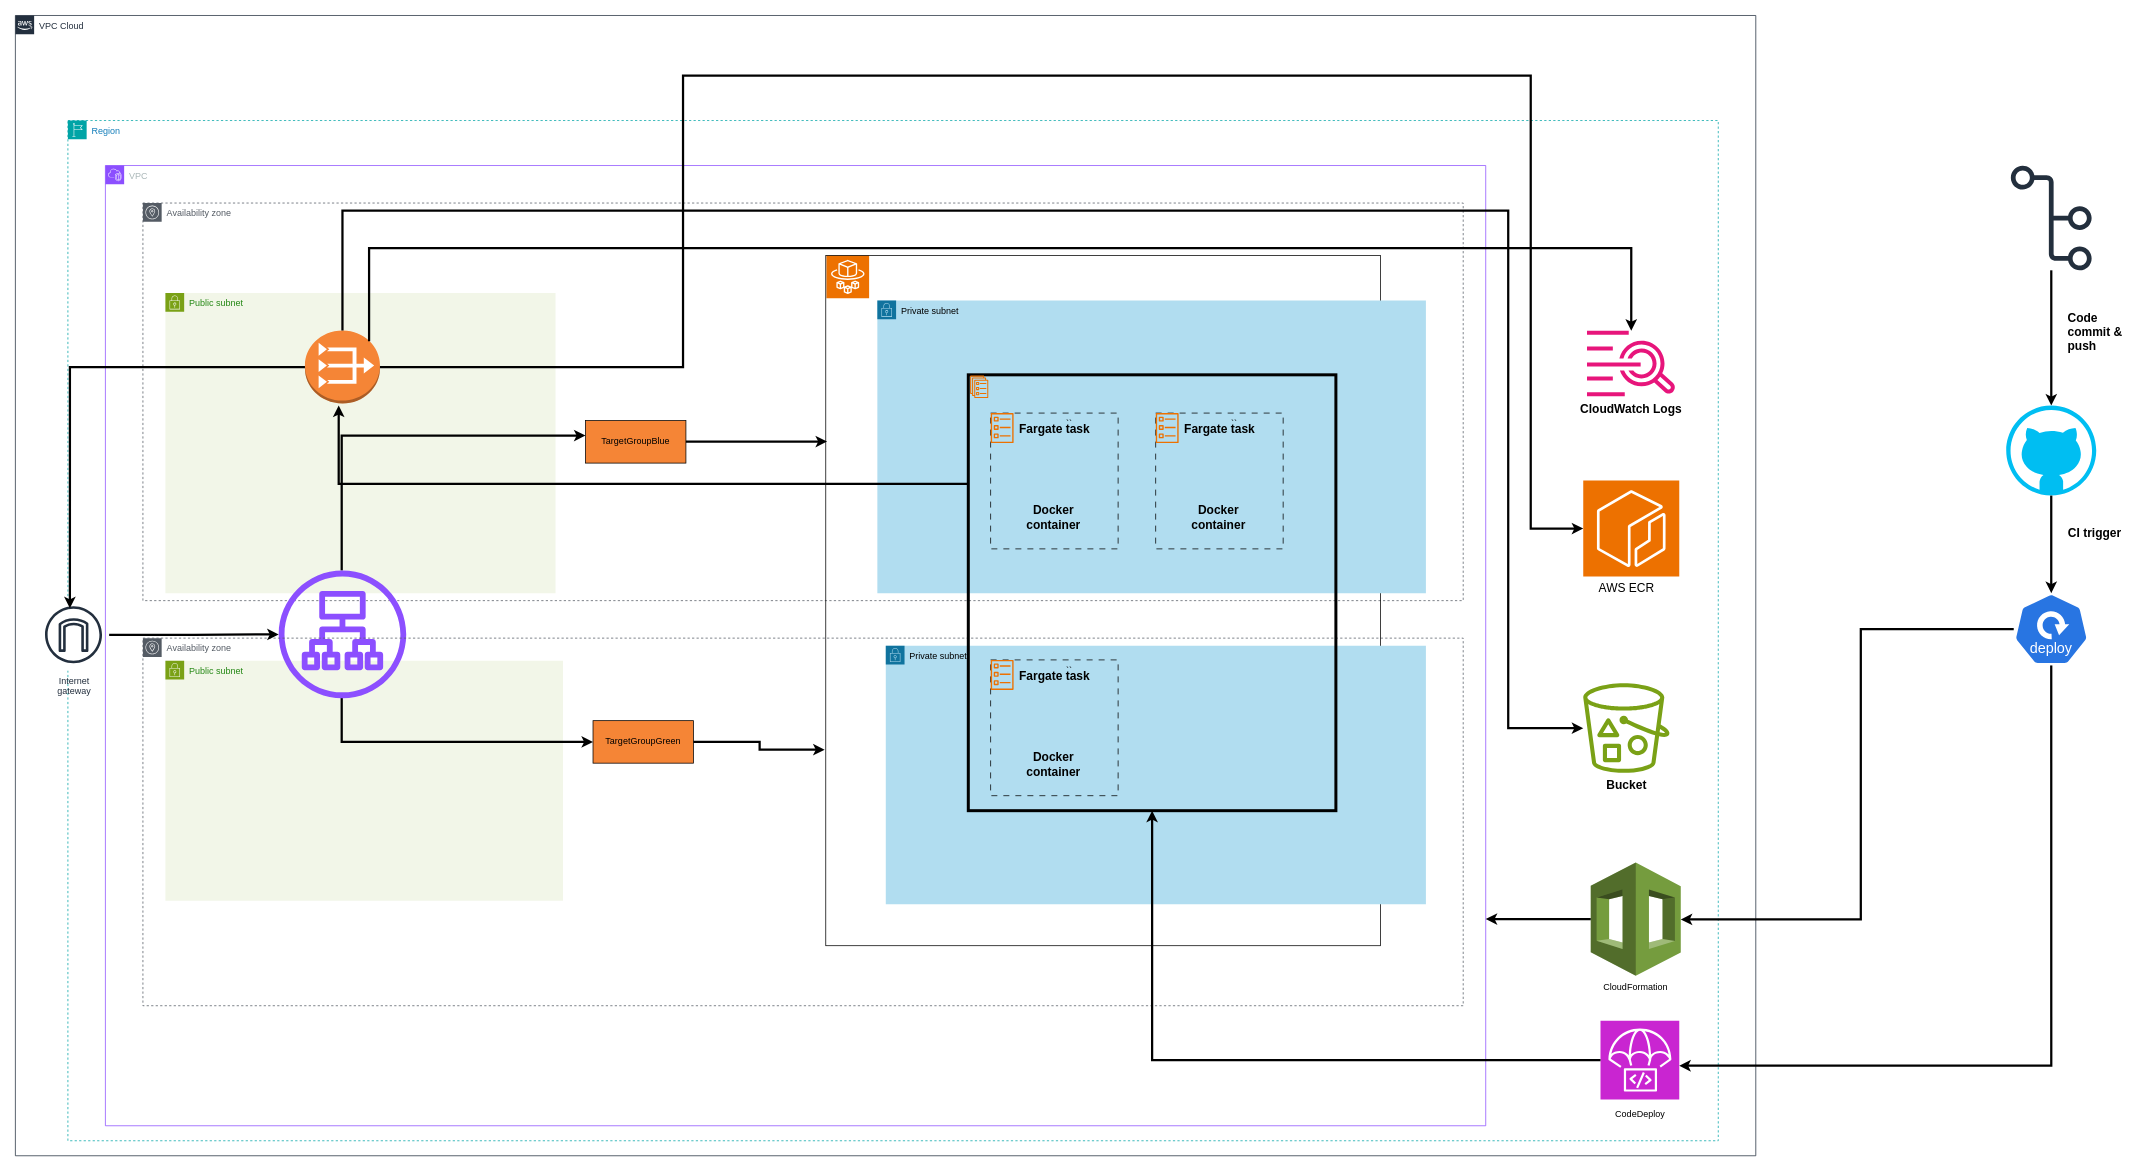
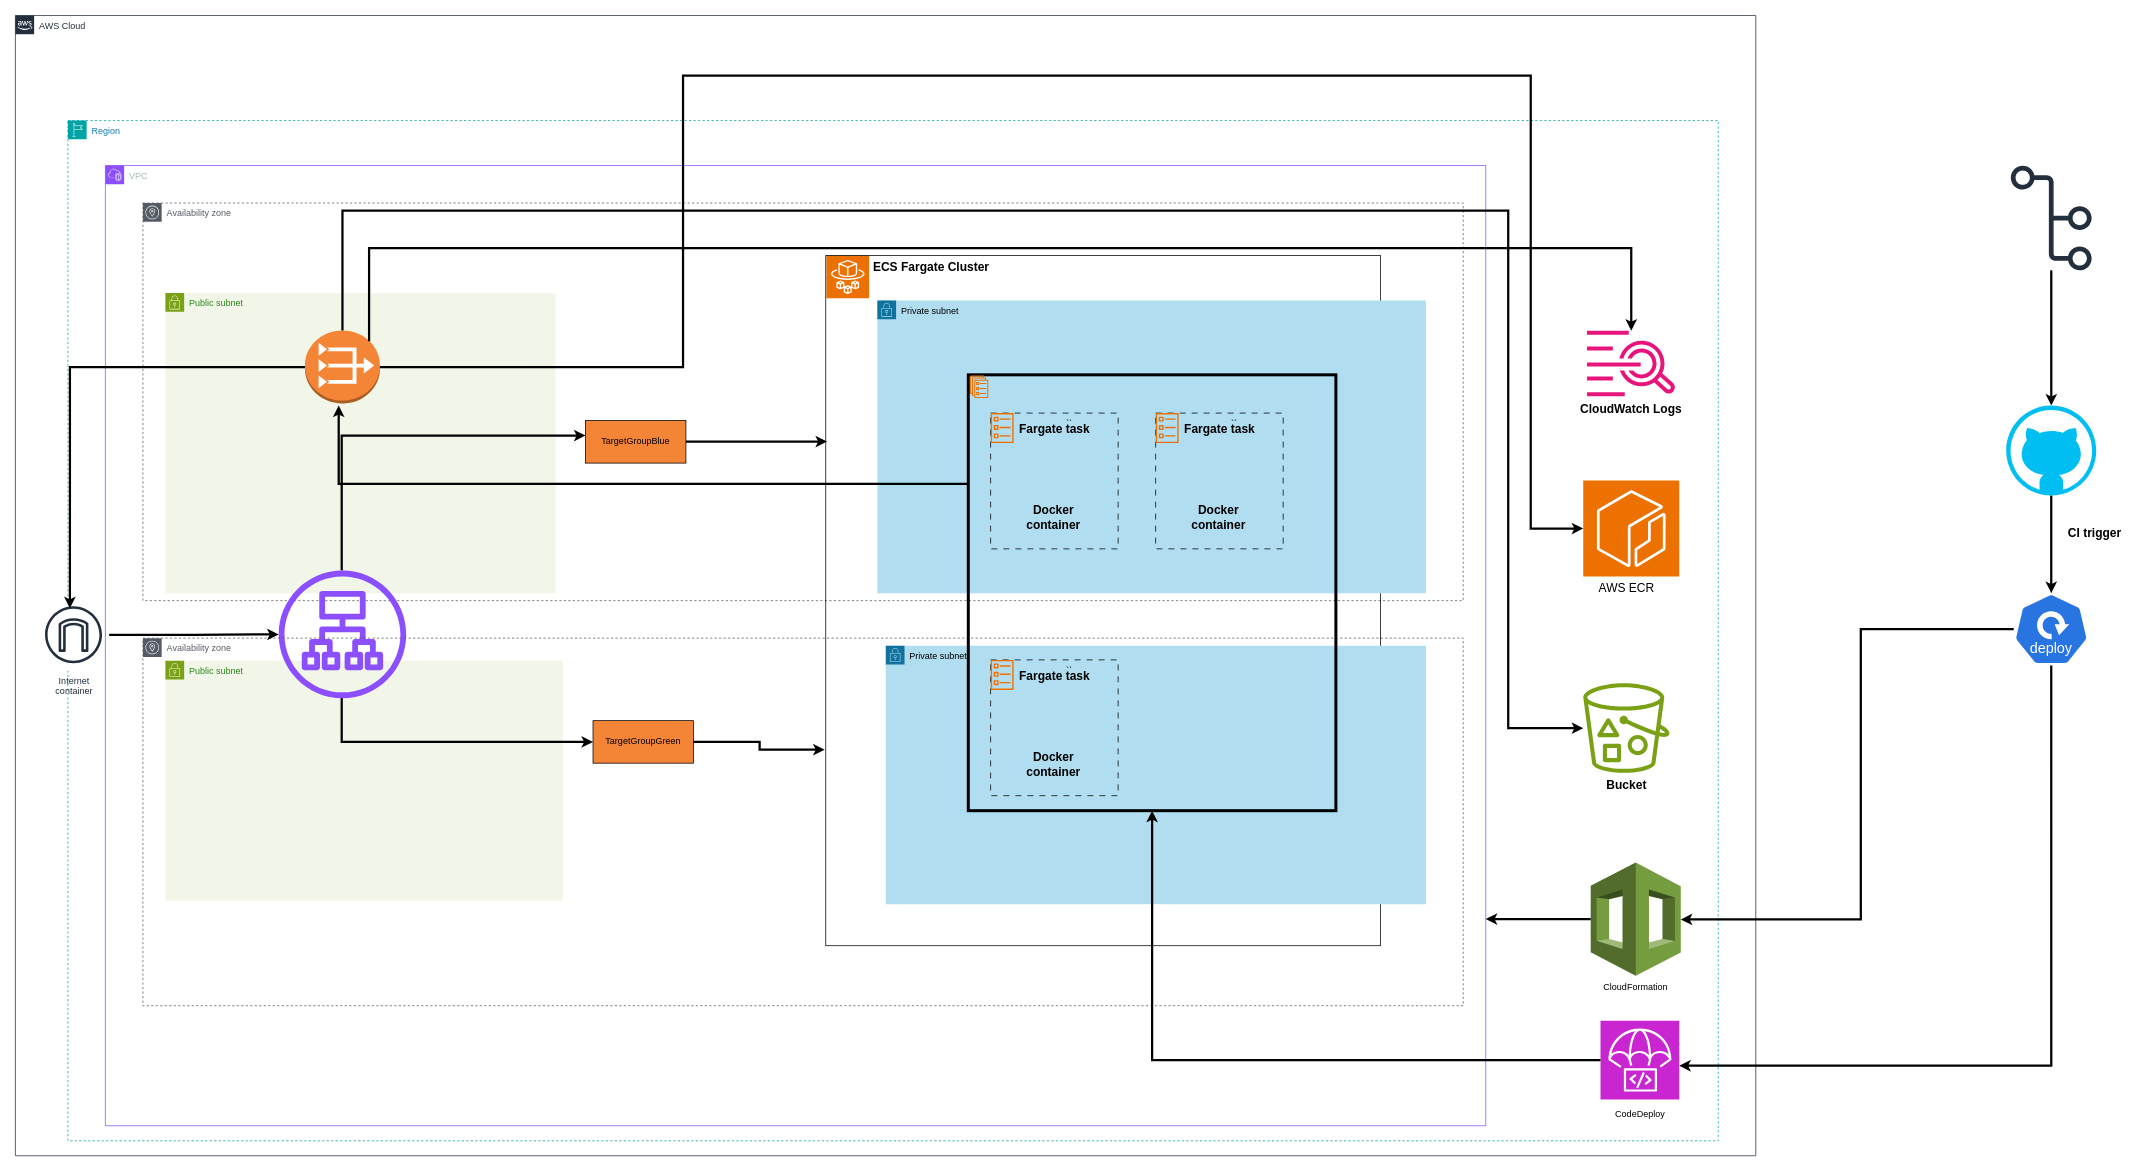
(60, 26) -> (60, 26)
none -> (931, 267)
(2100, 332) -> none
(74, 686) -> (74, 686)
